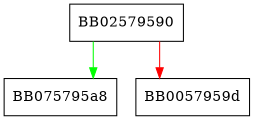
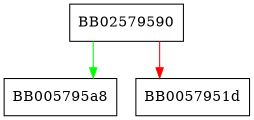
(60, 97) -> (60, 97)
(193, 97) -> (193, 97)
